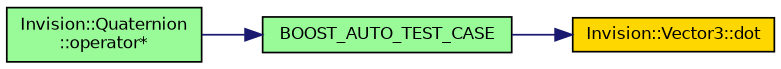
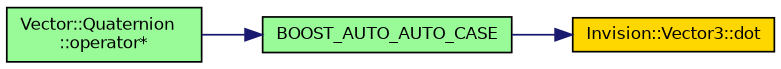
(104, 35) -> (104, 35)
(387, 35) -> (387, 35)
